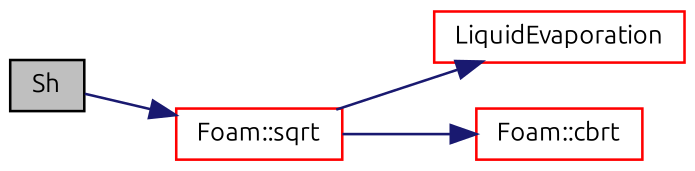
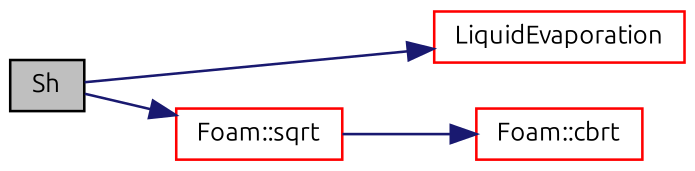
(397, 90) -> (246, 67)
